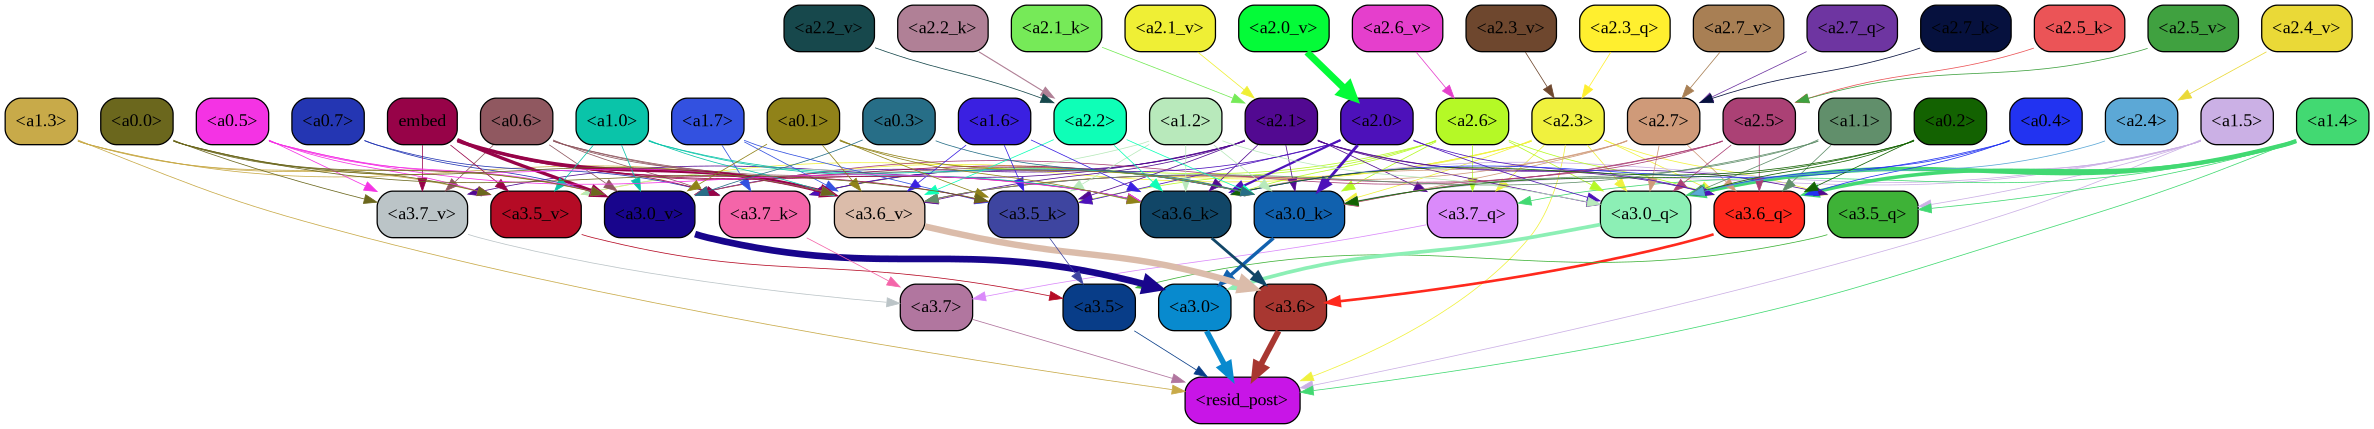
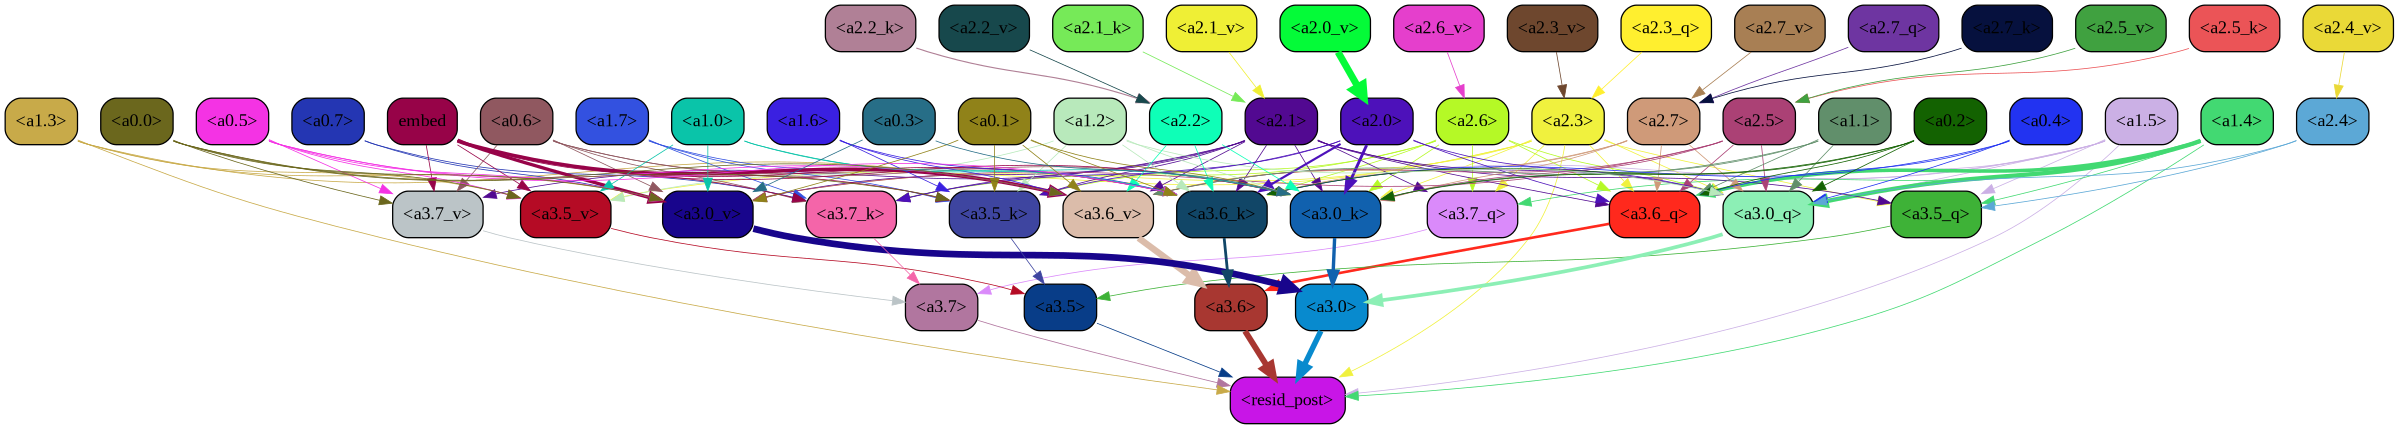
(735, 167) -> none
(687, 169) -> none
none -> (2124, 185)
